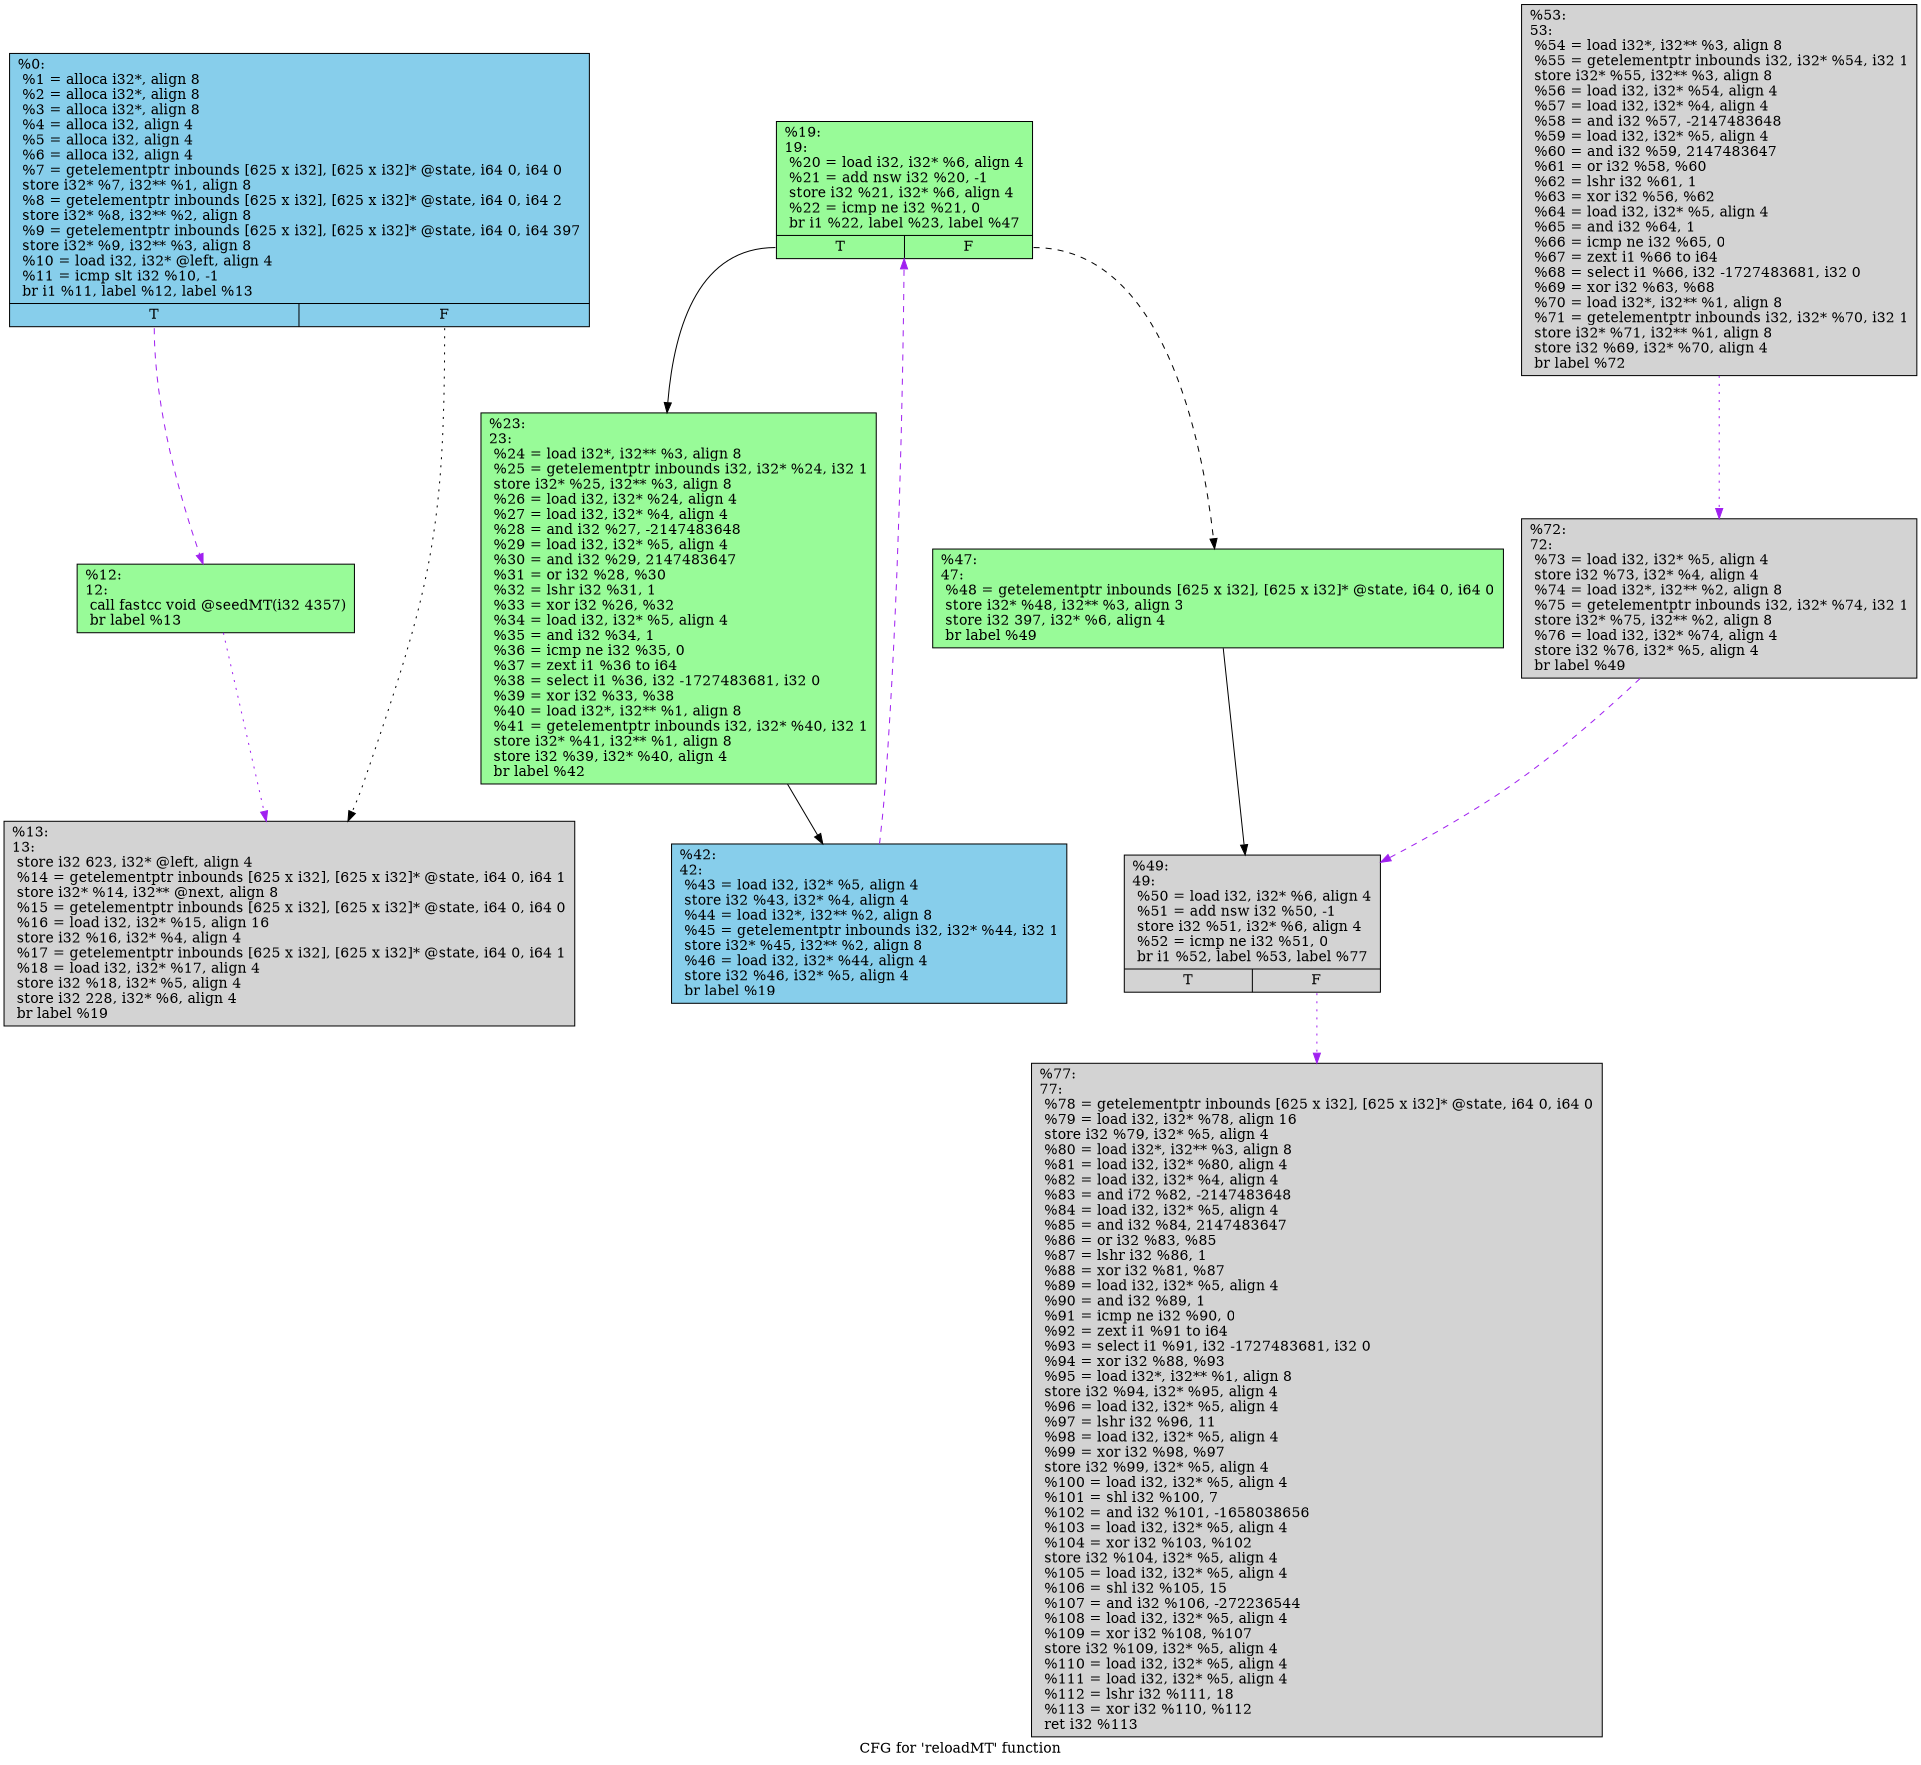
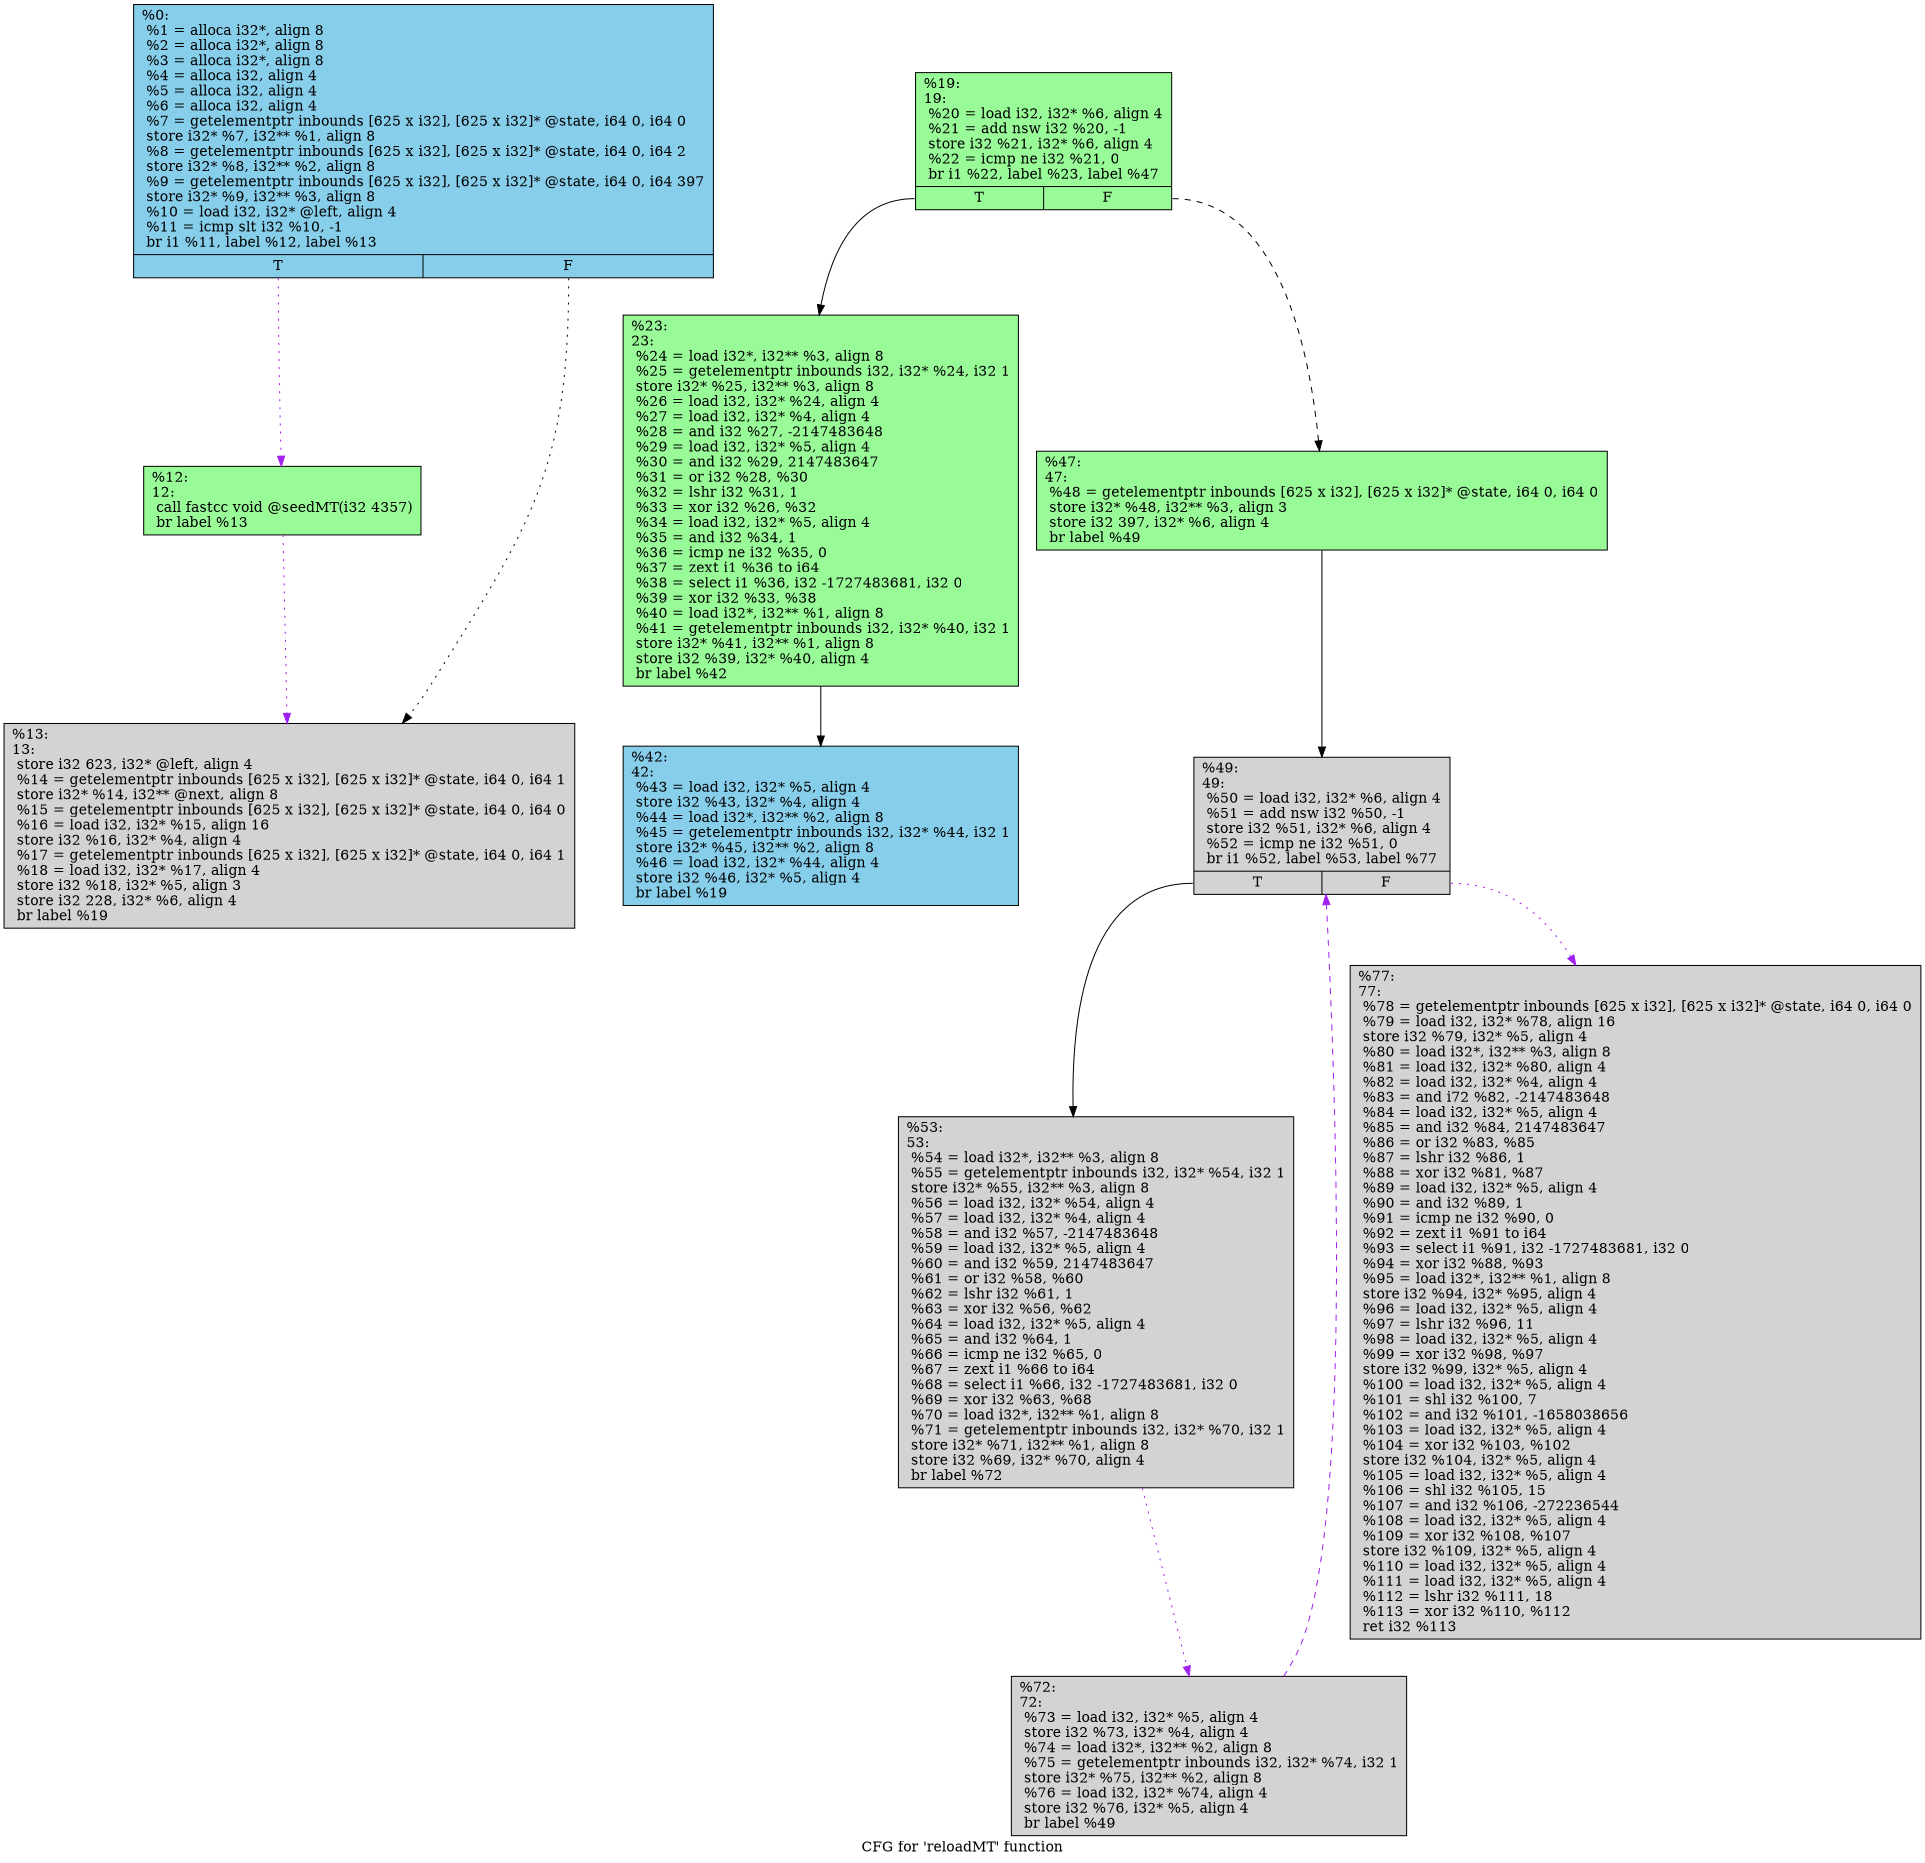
(168, 443) -> (279, 367)
(897, 557) -> none
none -> (1091, 967)
(127, 984) -> (127, 886)
